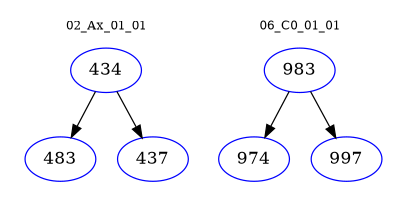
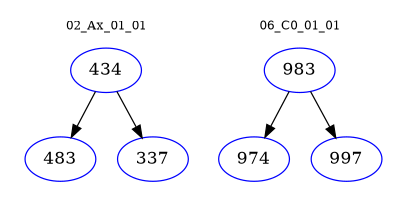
(153, 159) -> (153, 159)
